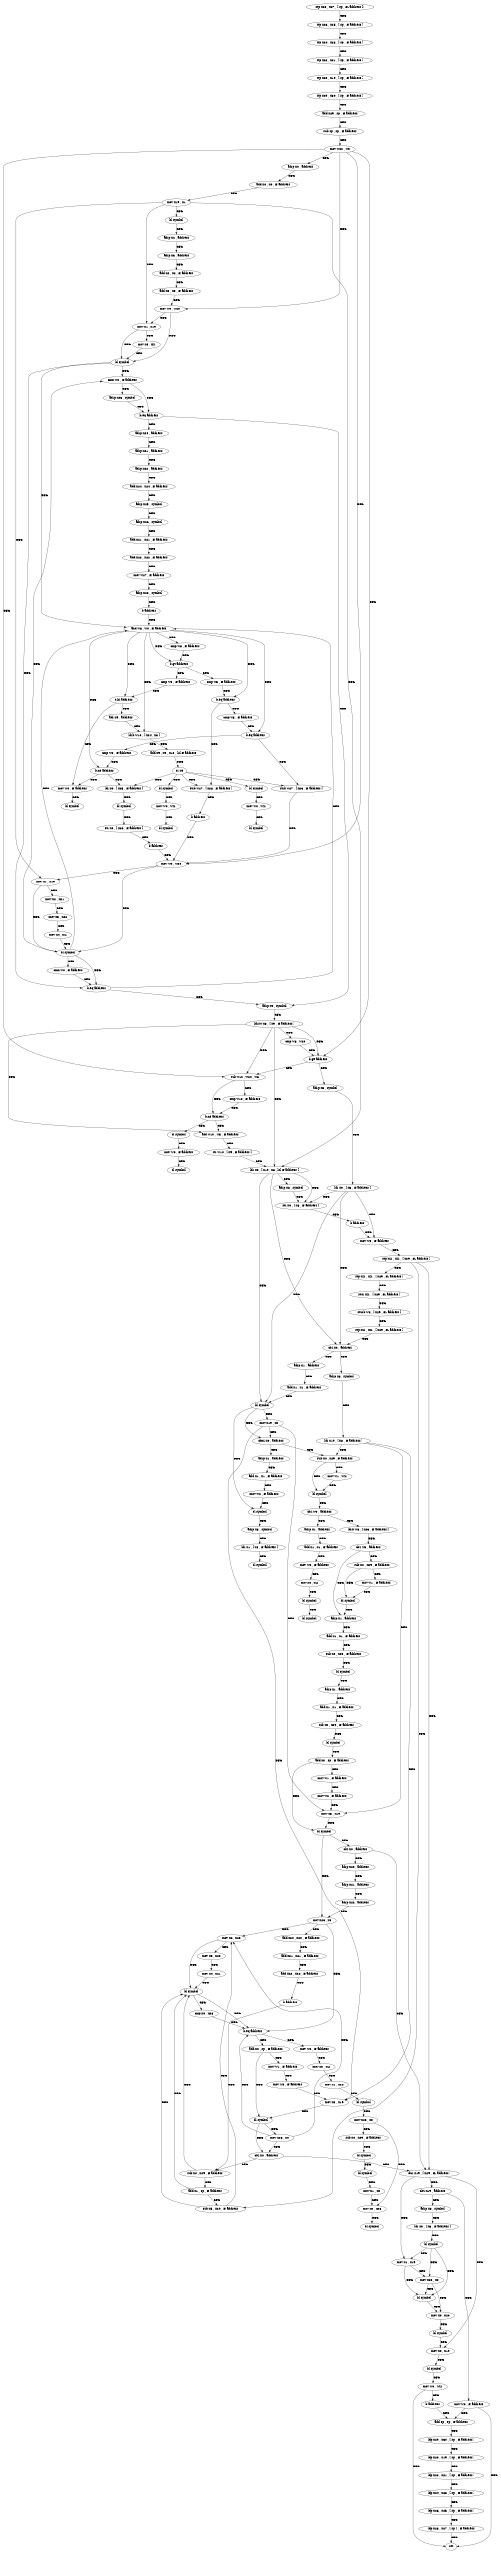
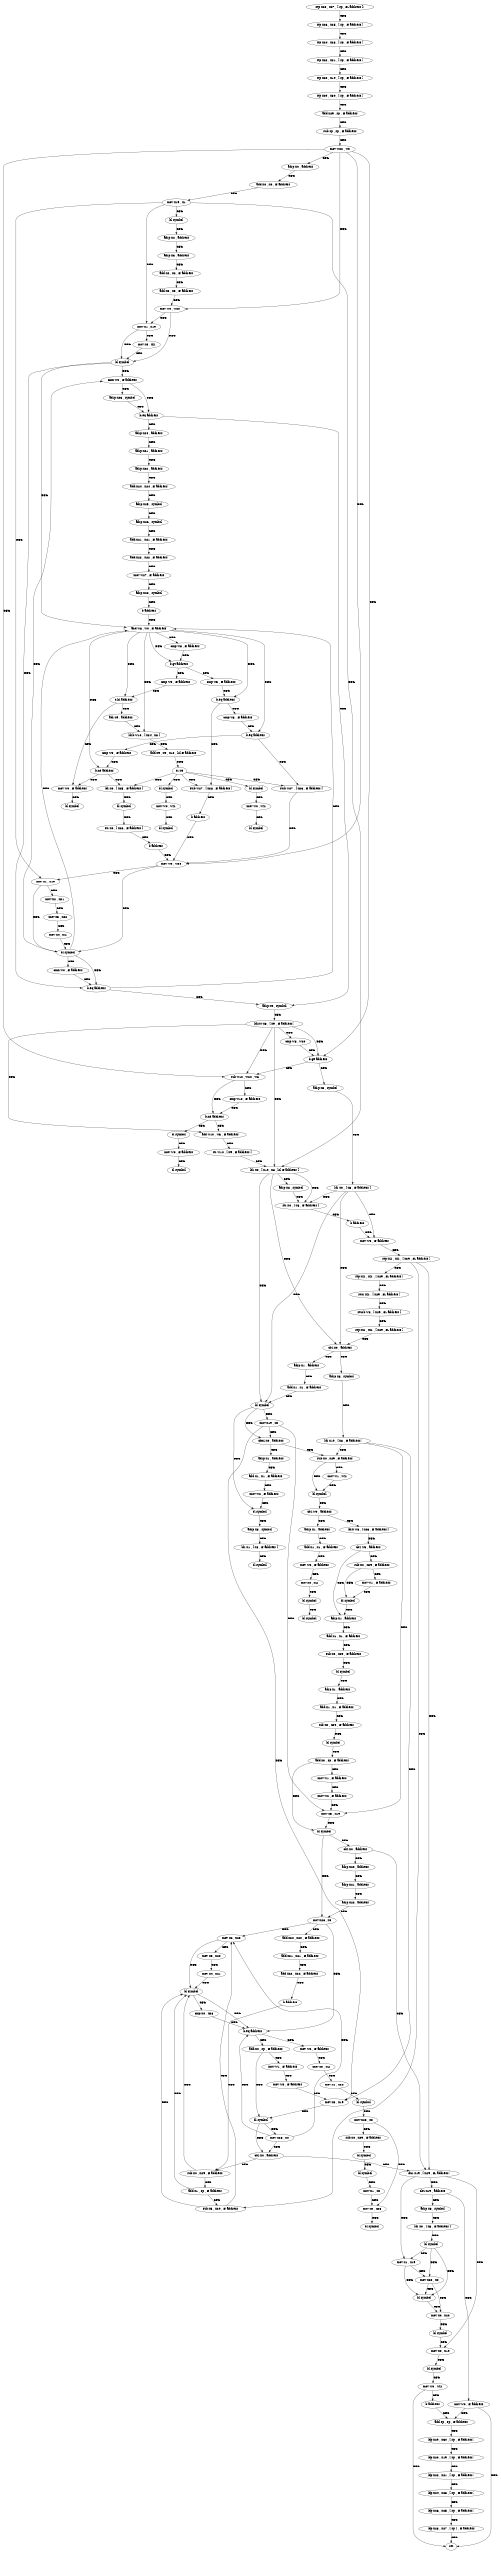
(383, 1304) -> (383, 1304)
